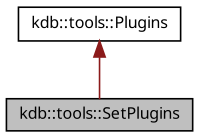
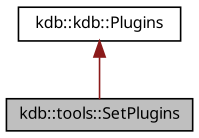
(100, 24) -> (100, 24)
